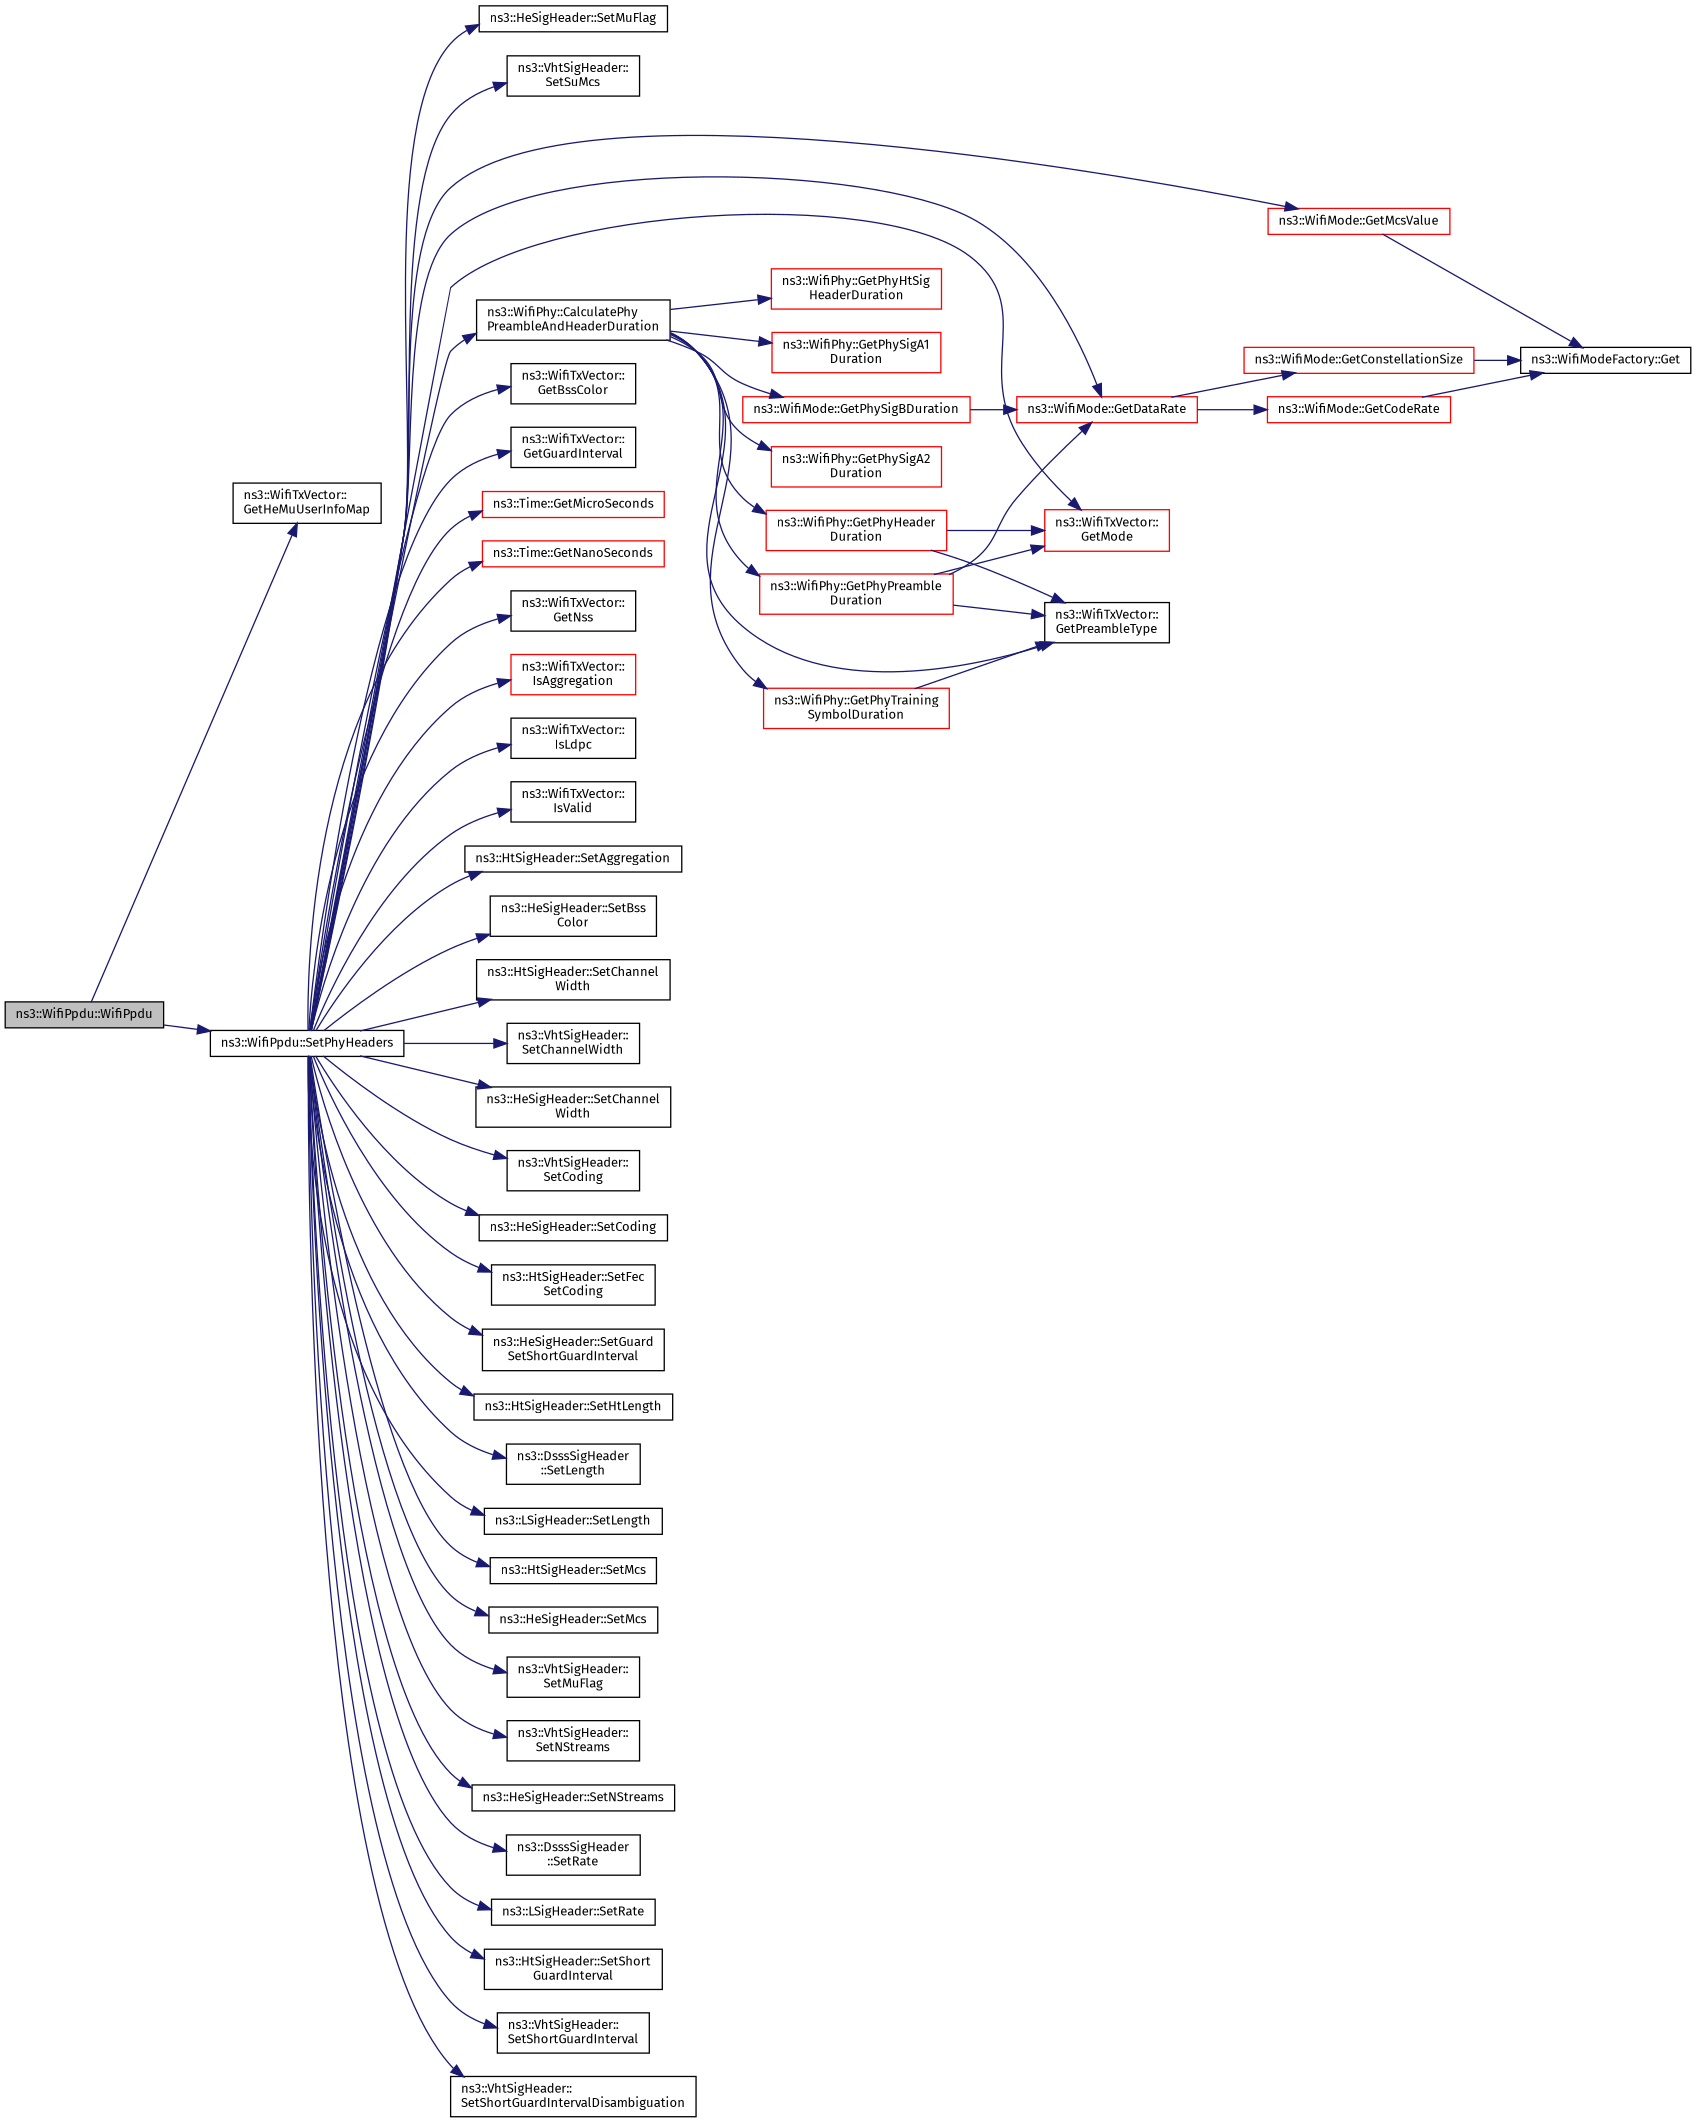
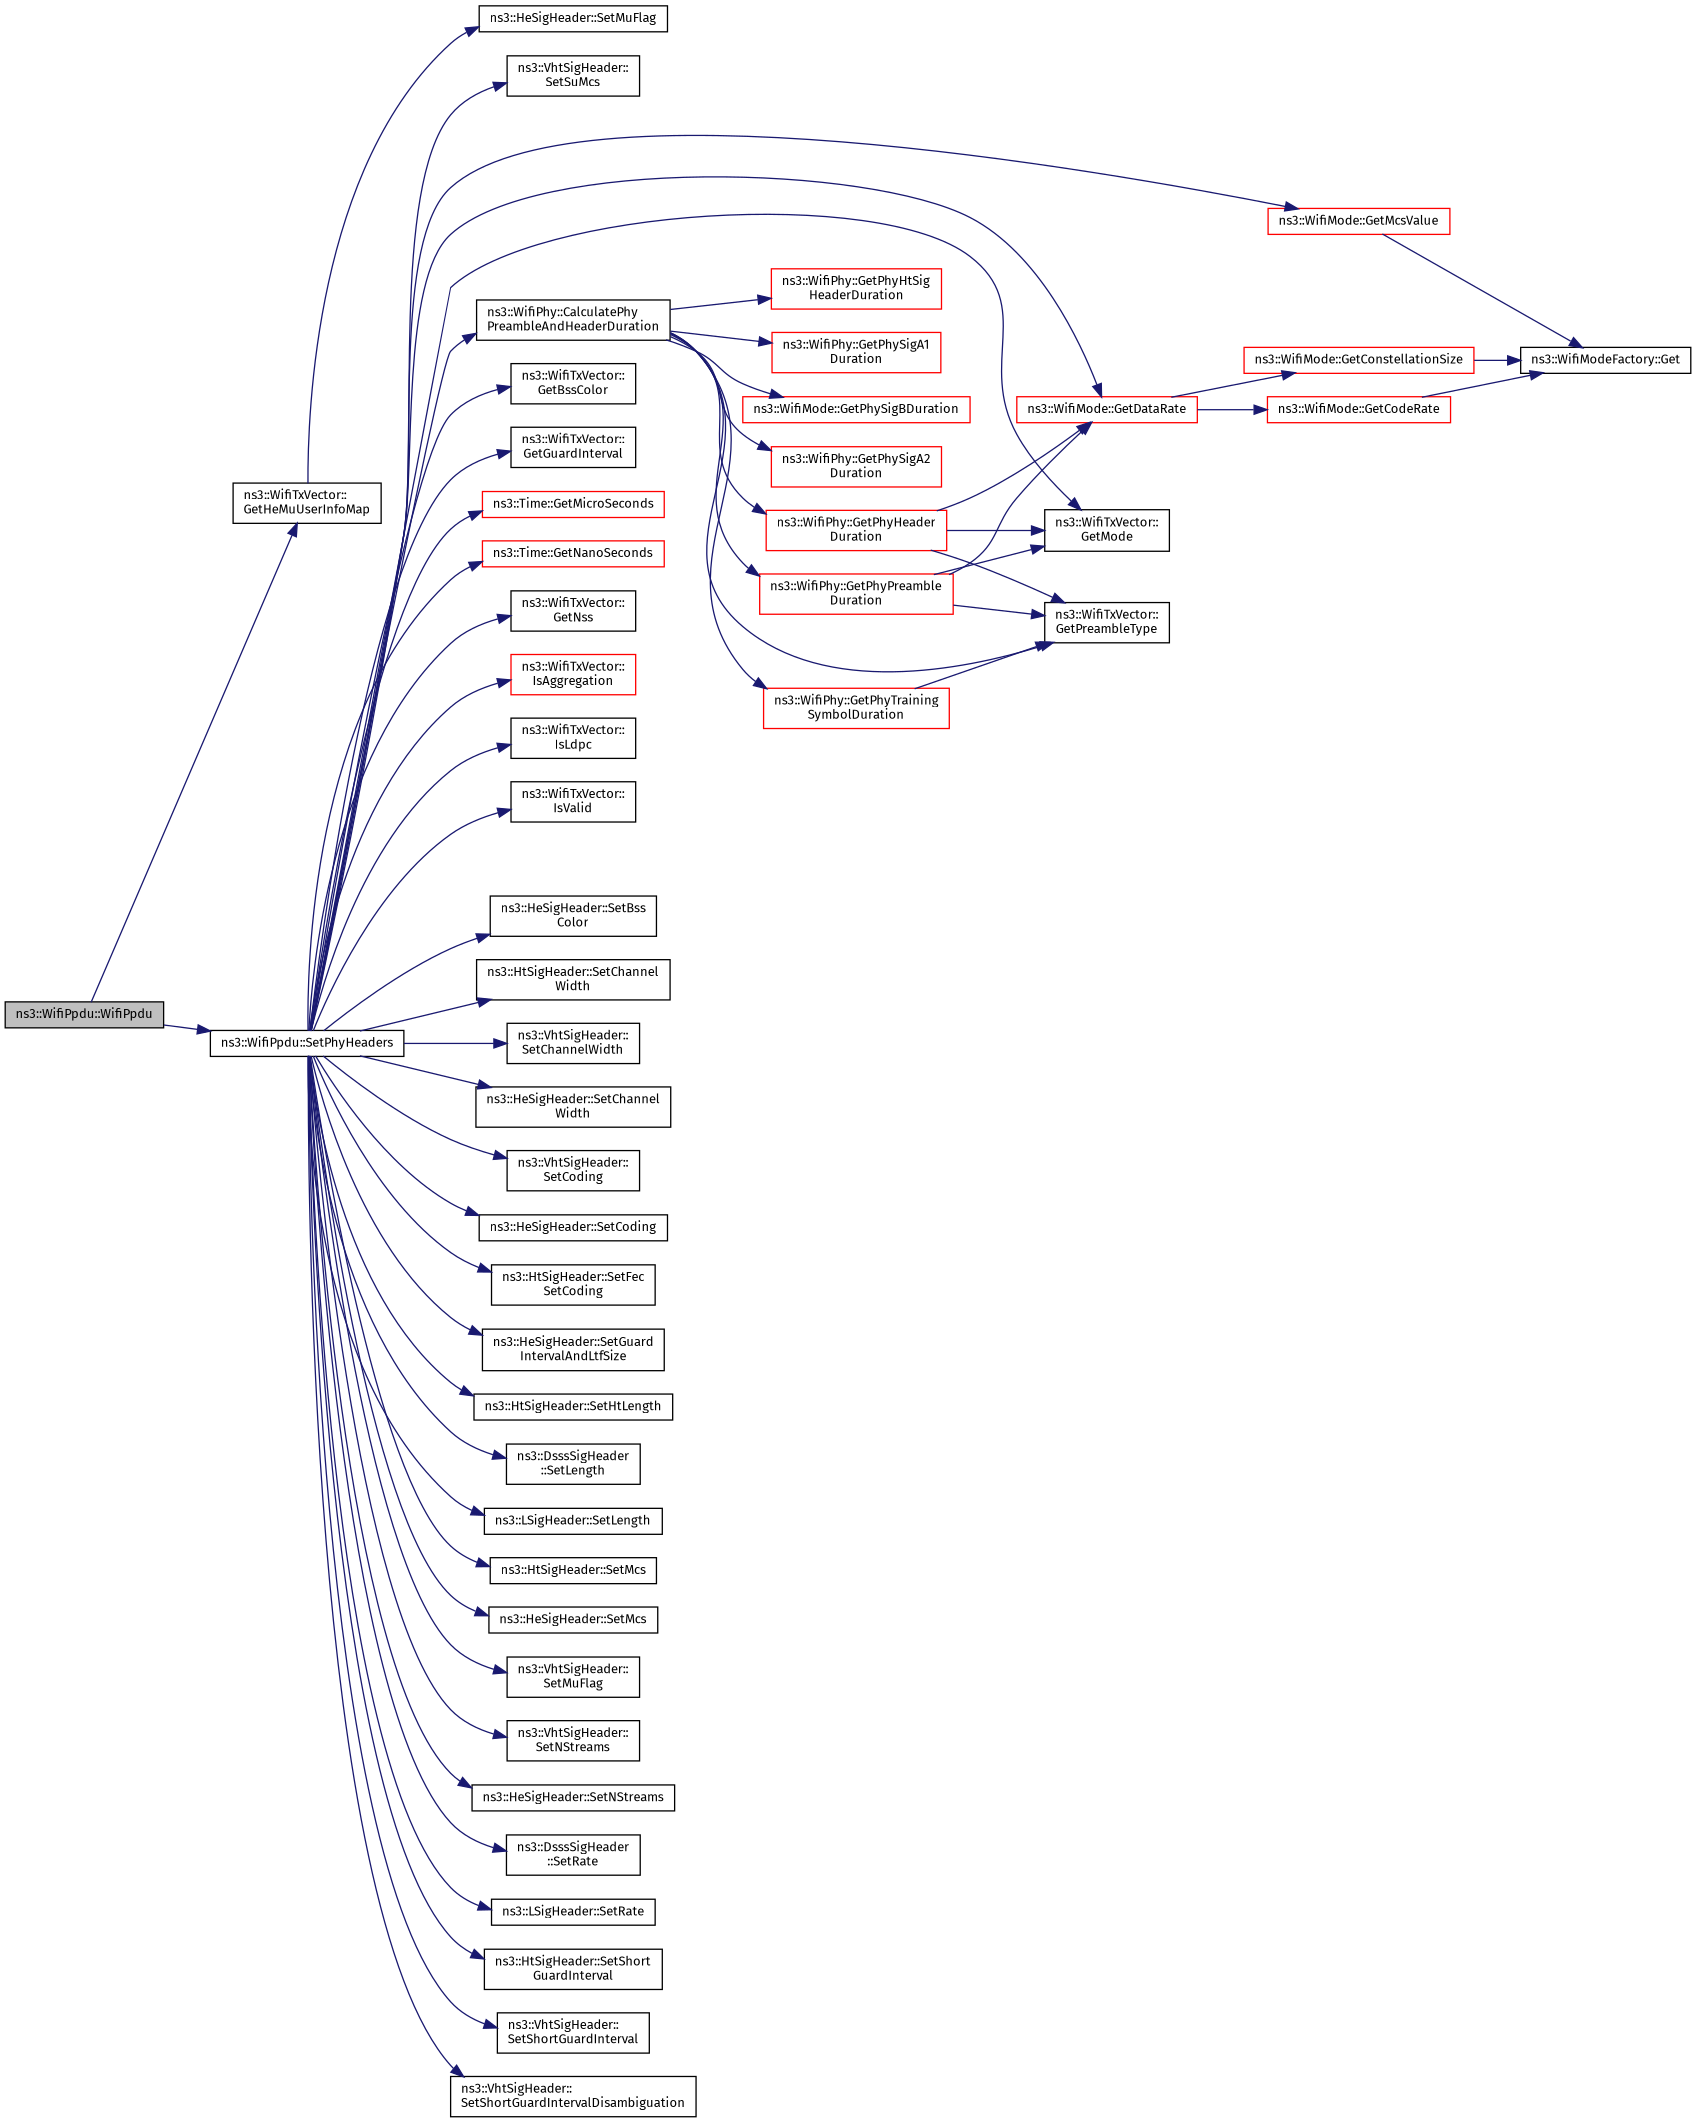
(987, 410) -> (1011, 476)
(404, 527) -> (340, 239)
(1107, 530) -> (1107, 530)
(573, 859) -> none
(573, 1350) -> (573, 1350)
